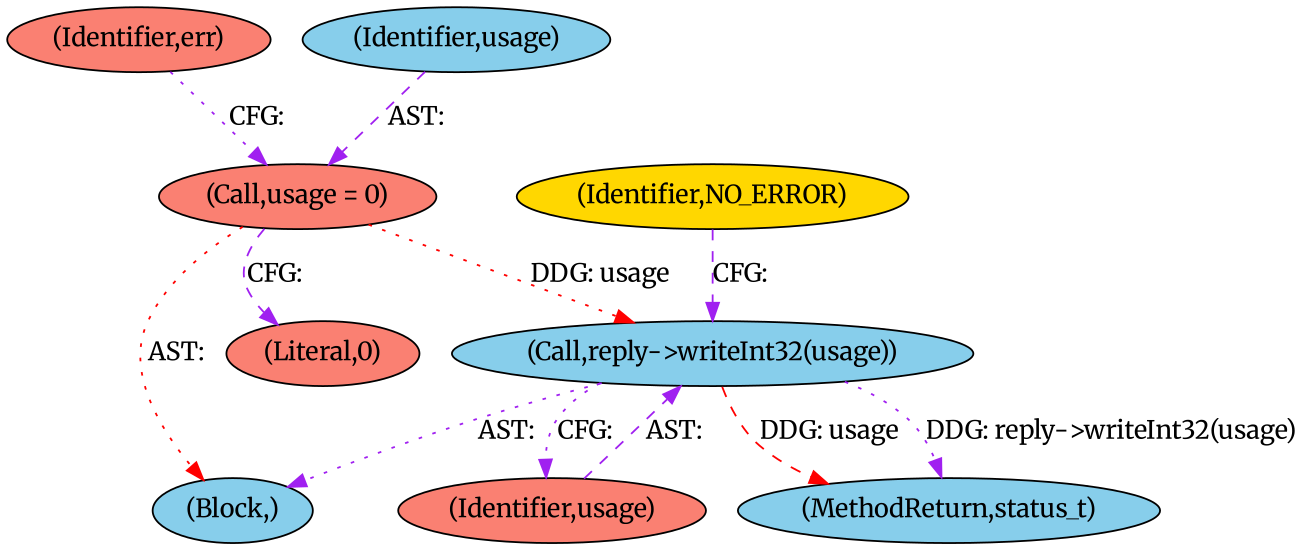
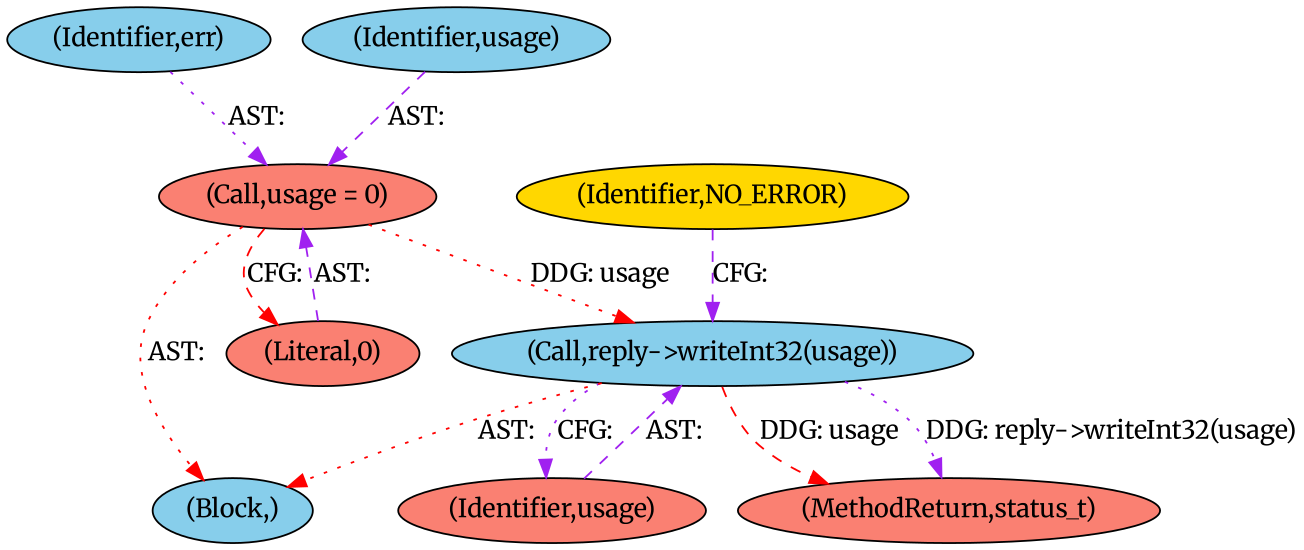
(139, 40) -> (139, 40)
(260, 118) -> (260, 118)
(244, 271) -> (244, 271)
none -> (312, 284)
(452, 427) -> (452, 427)
(949, 511) -> (949, 511)
